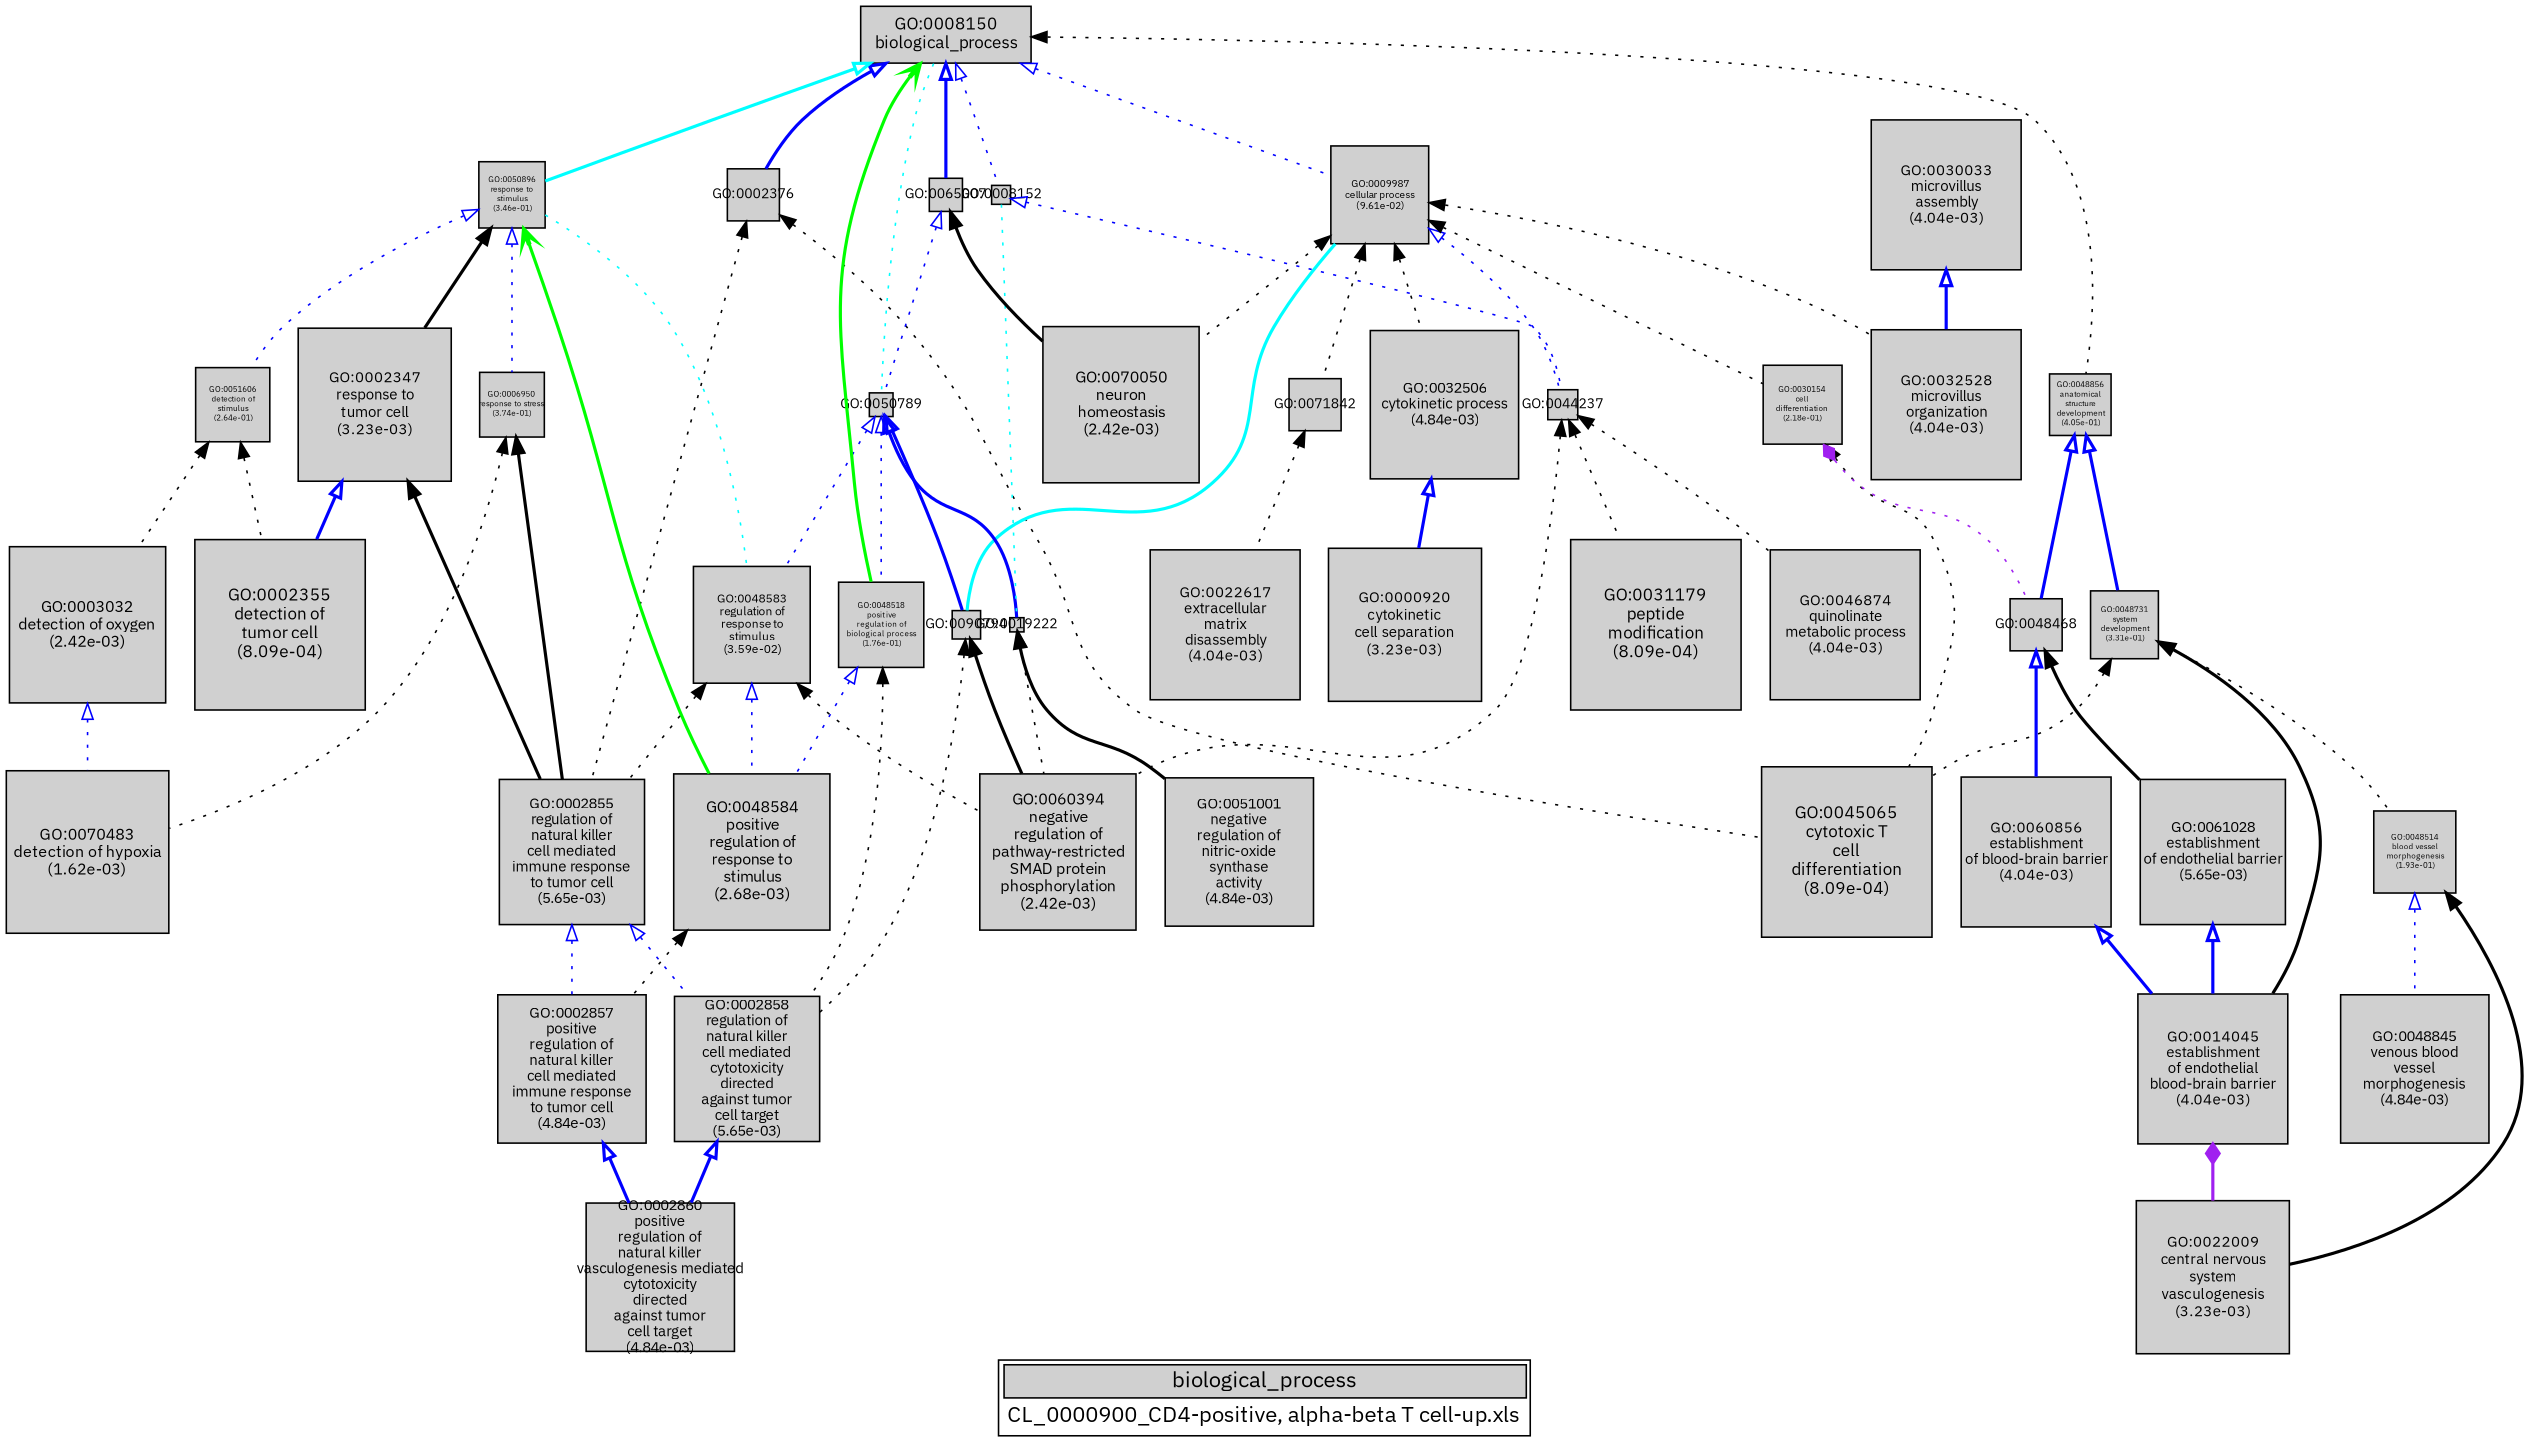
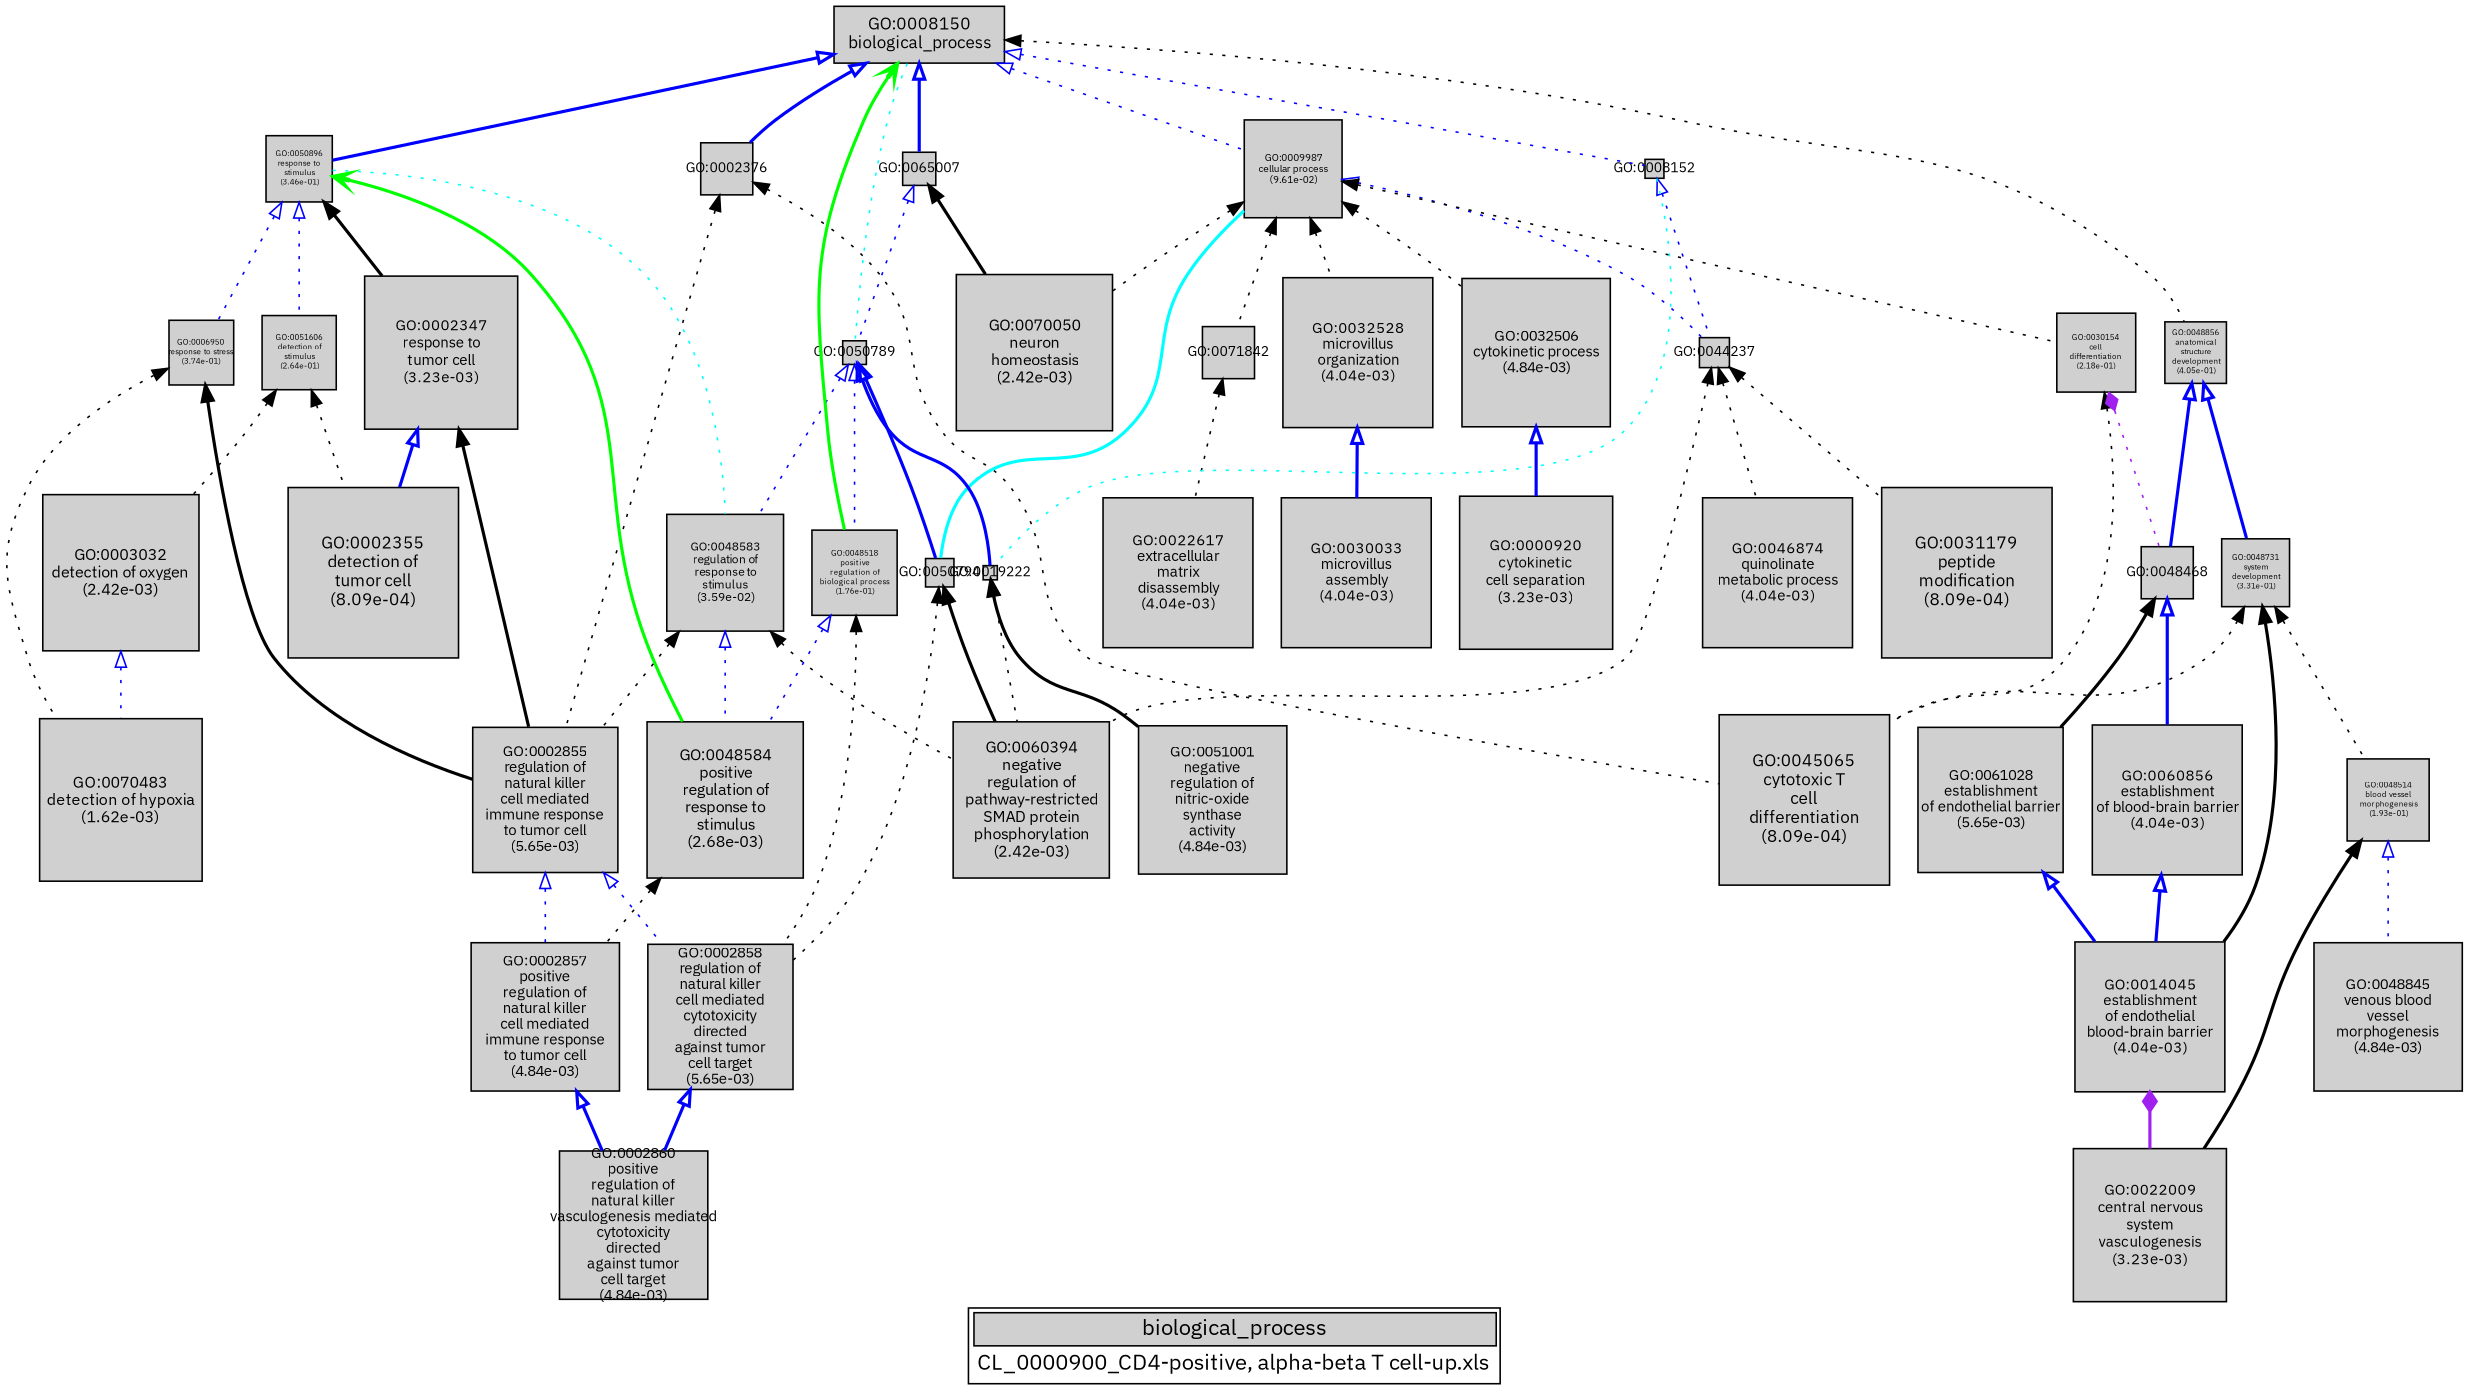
(700, 124) -> (575, 109)
(1946, 308) -> (1357, 463)
(966, 625) -> (940, 573)
